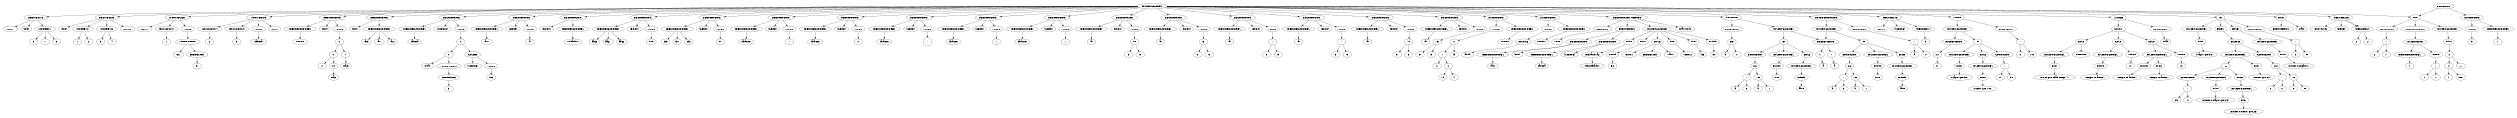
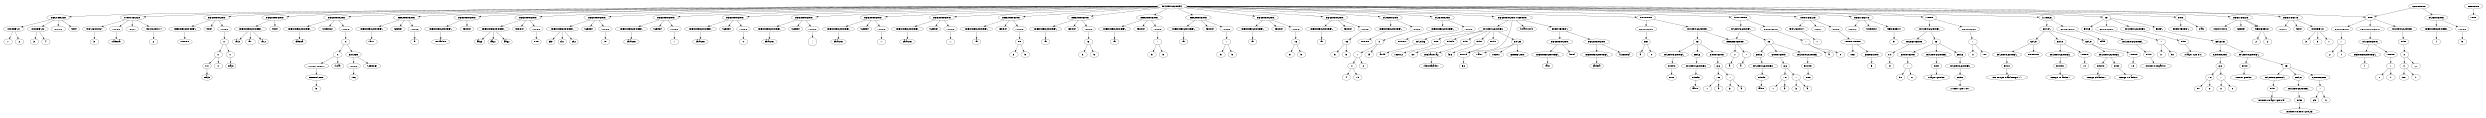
(1826, 18) -> (1741, 18)
(1615, 23) -> (1499, 47)
